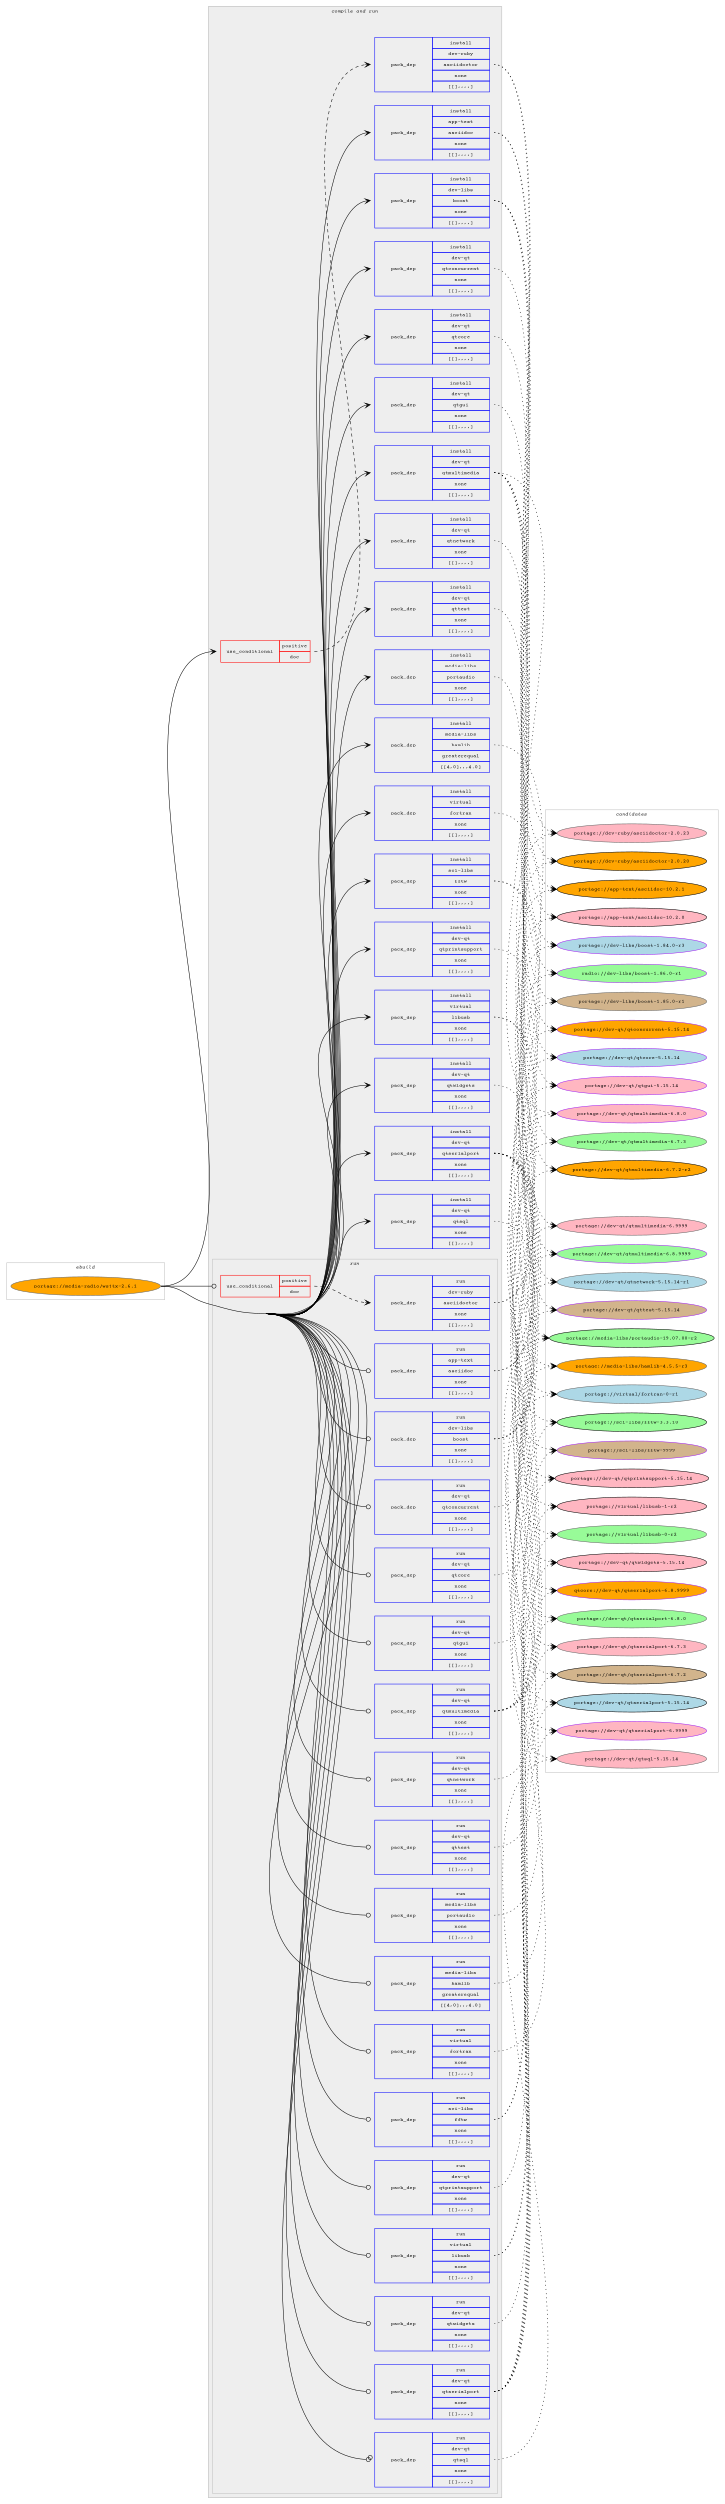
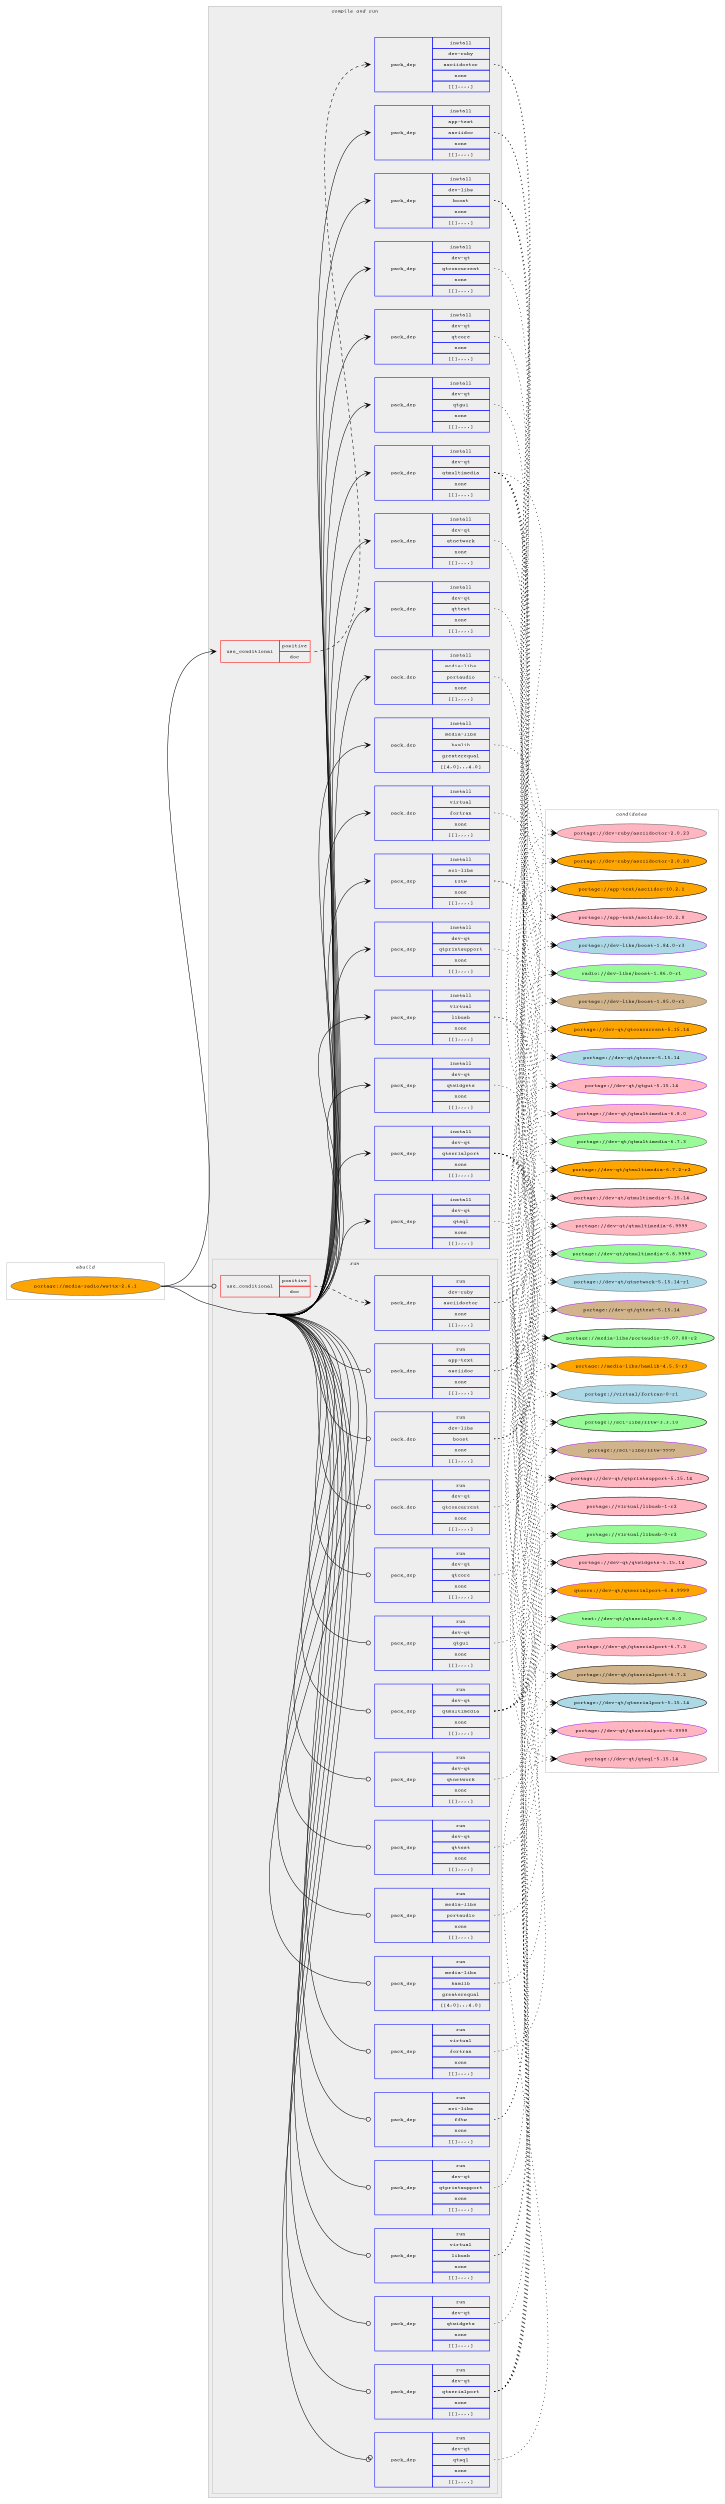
(632, 1030) -> (632, 1030)
none -> (632, 1198)
(632, 1619) -> (632, 1619)
